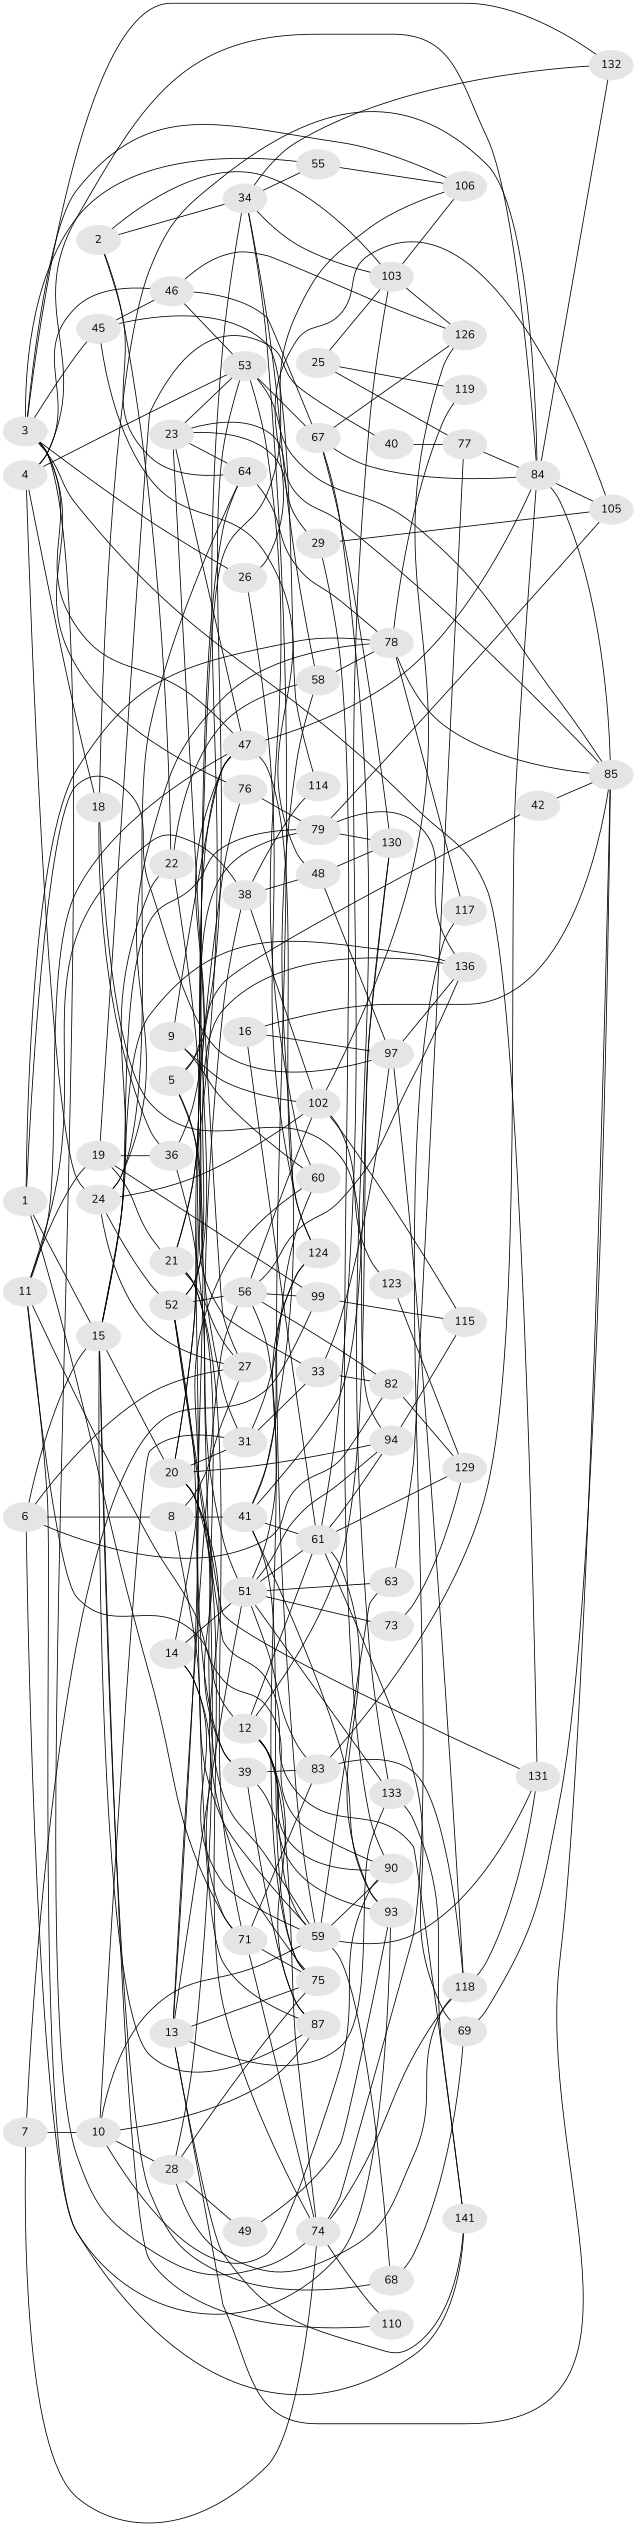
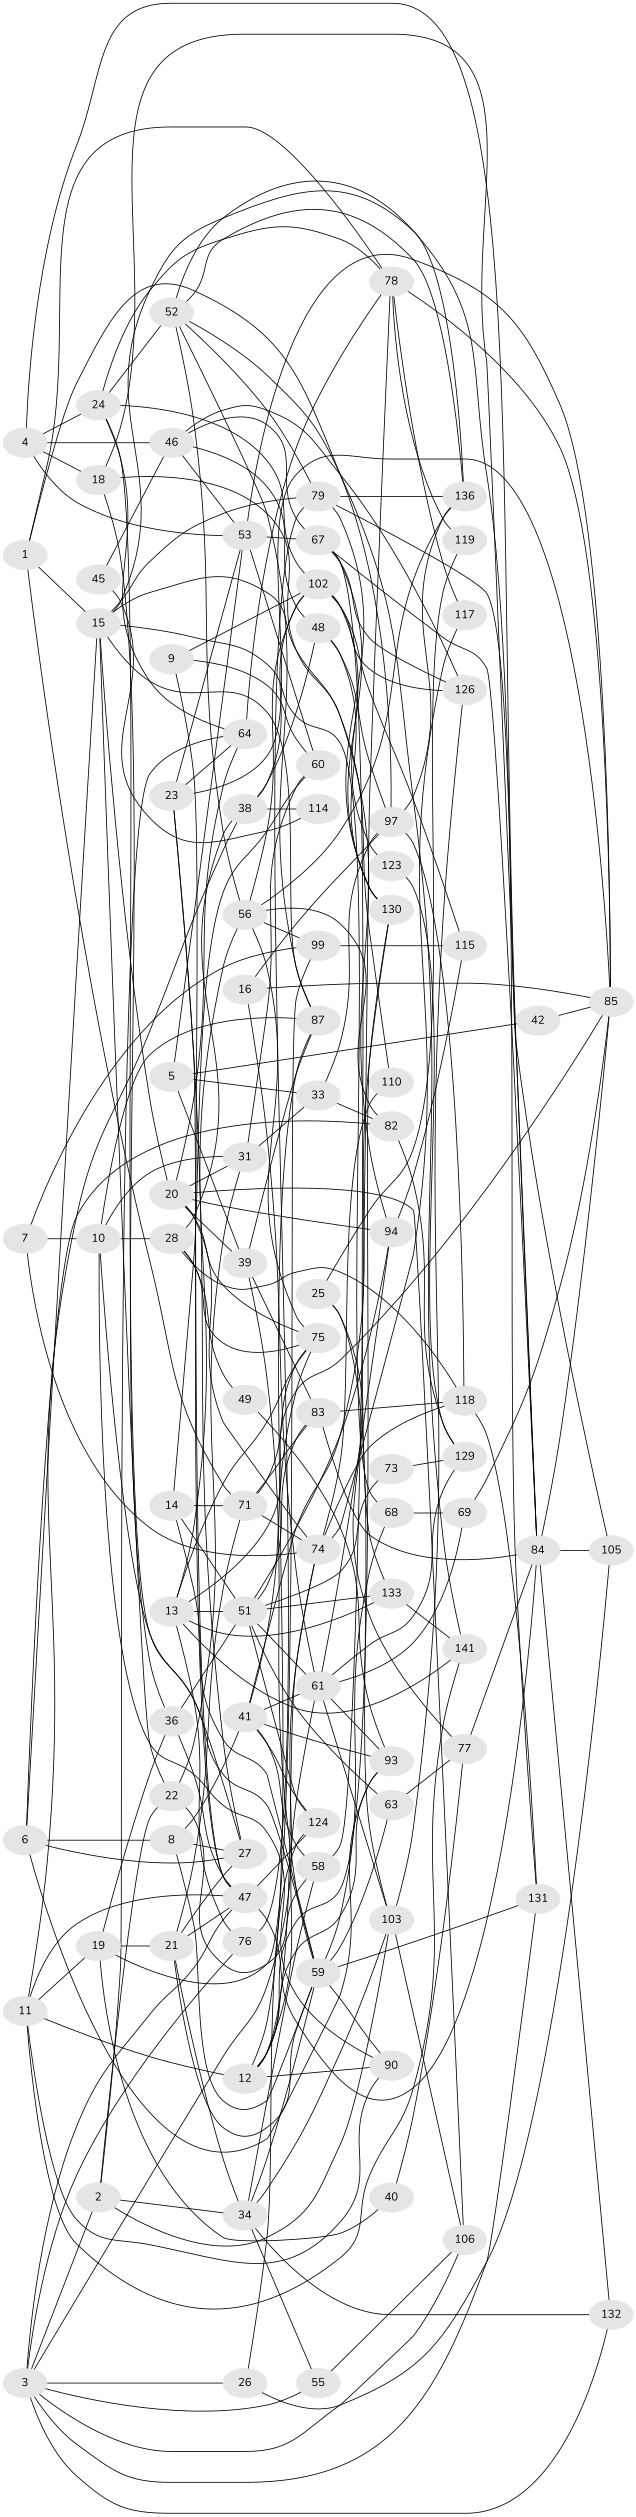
(52, 391) -> (62, 2290)
(318, 544) -> none
(273, 569) -> (273, 495)
